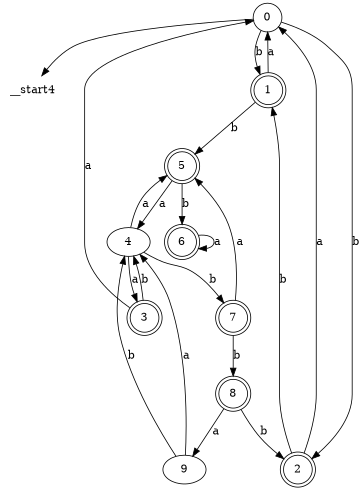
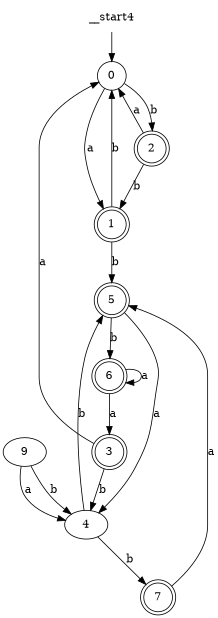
(145, 30) -> (112, 43)
(260, 52) -> (91, 149)
(271, 52) -> (116, 149)
(146, 204) -> (82, 414)
(130, 276) -> (109, 410)
(233, 394) -> none
